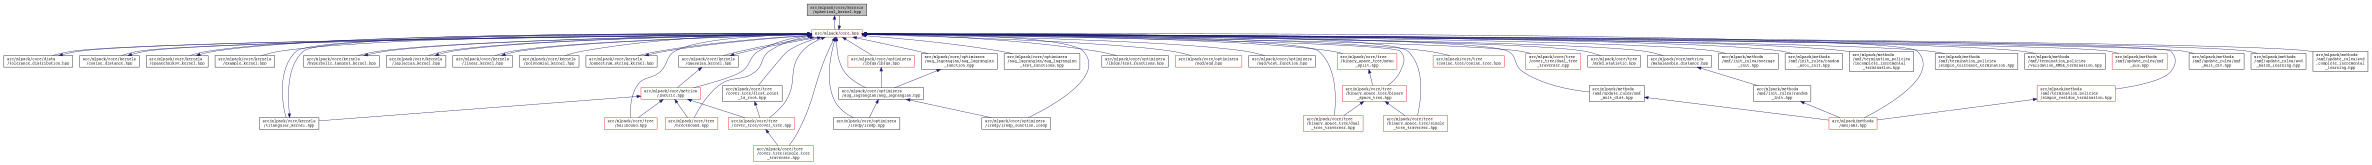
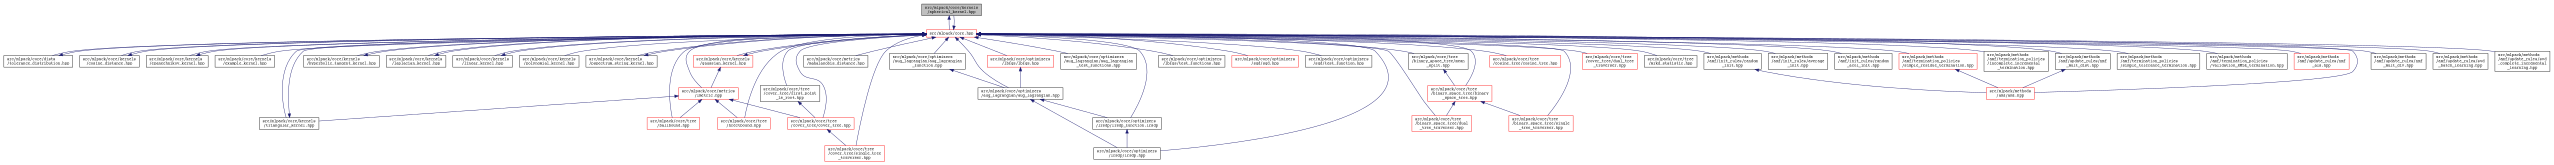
(708, 61) -> (723, 61)
(1367, 61) -> (1438, 61)
(1729, 77) -> (1346, 38)
none -> (1127, 140)
